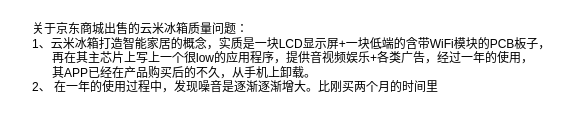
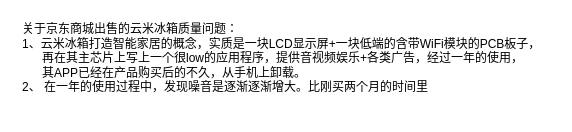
(296, 66) -> (286, 66)
